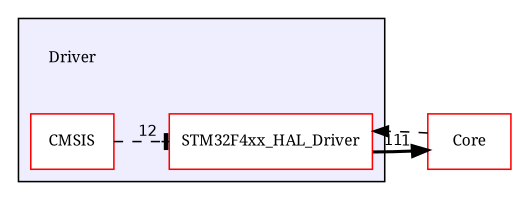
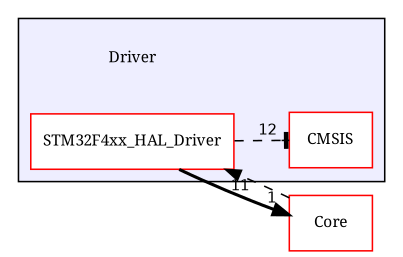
(138, 142) -> (258, 141)
